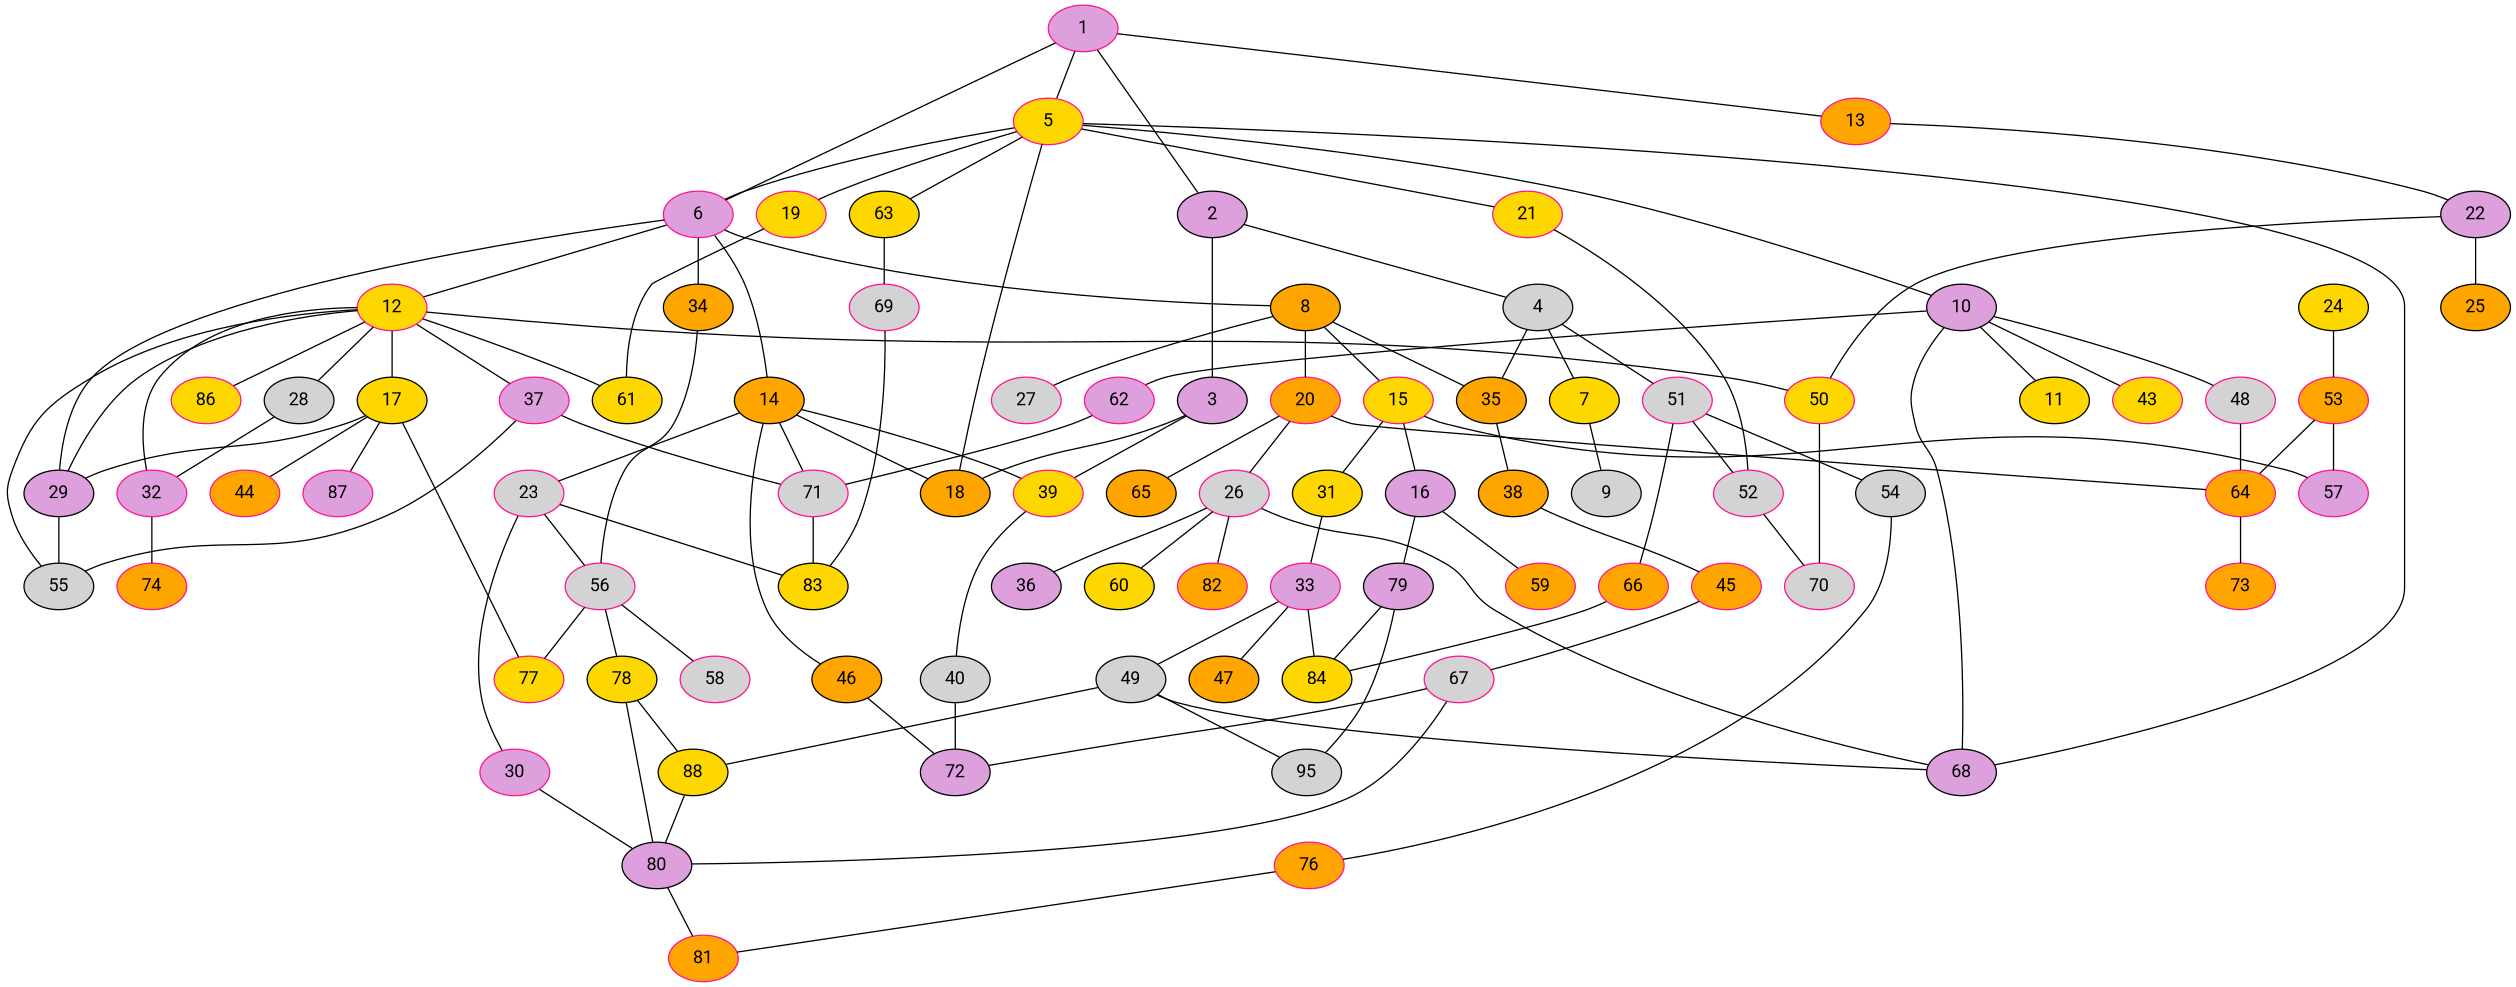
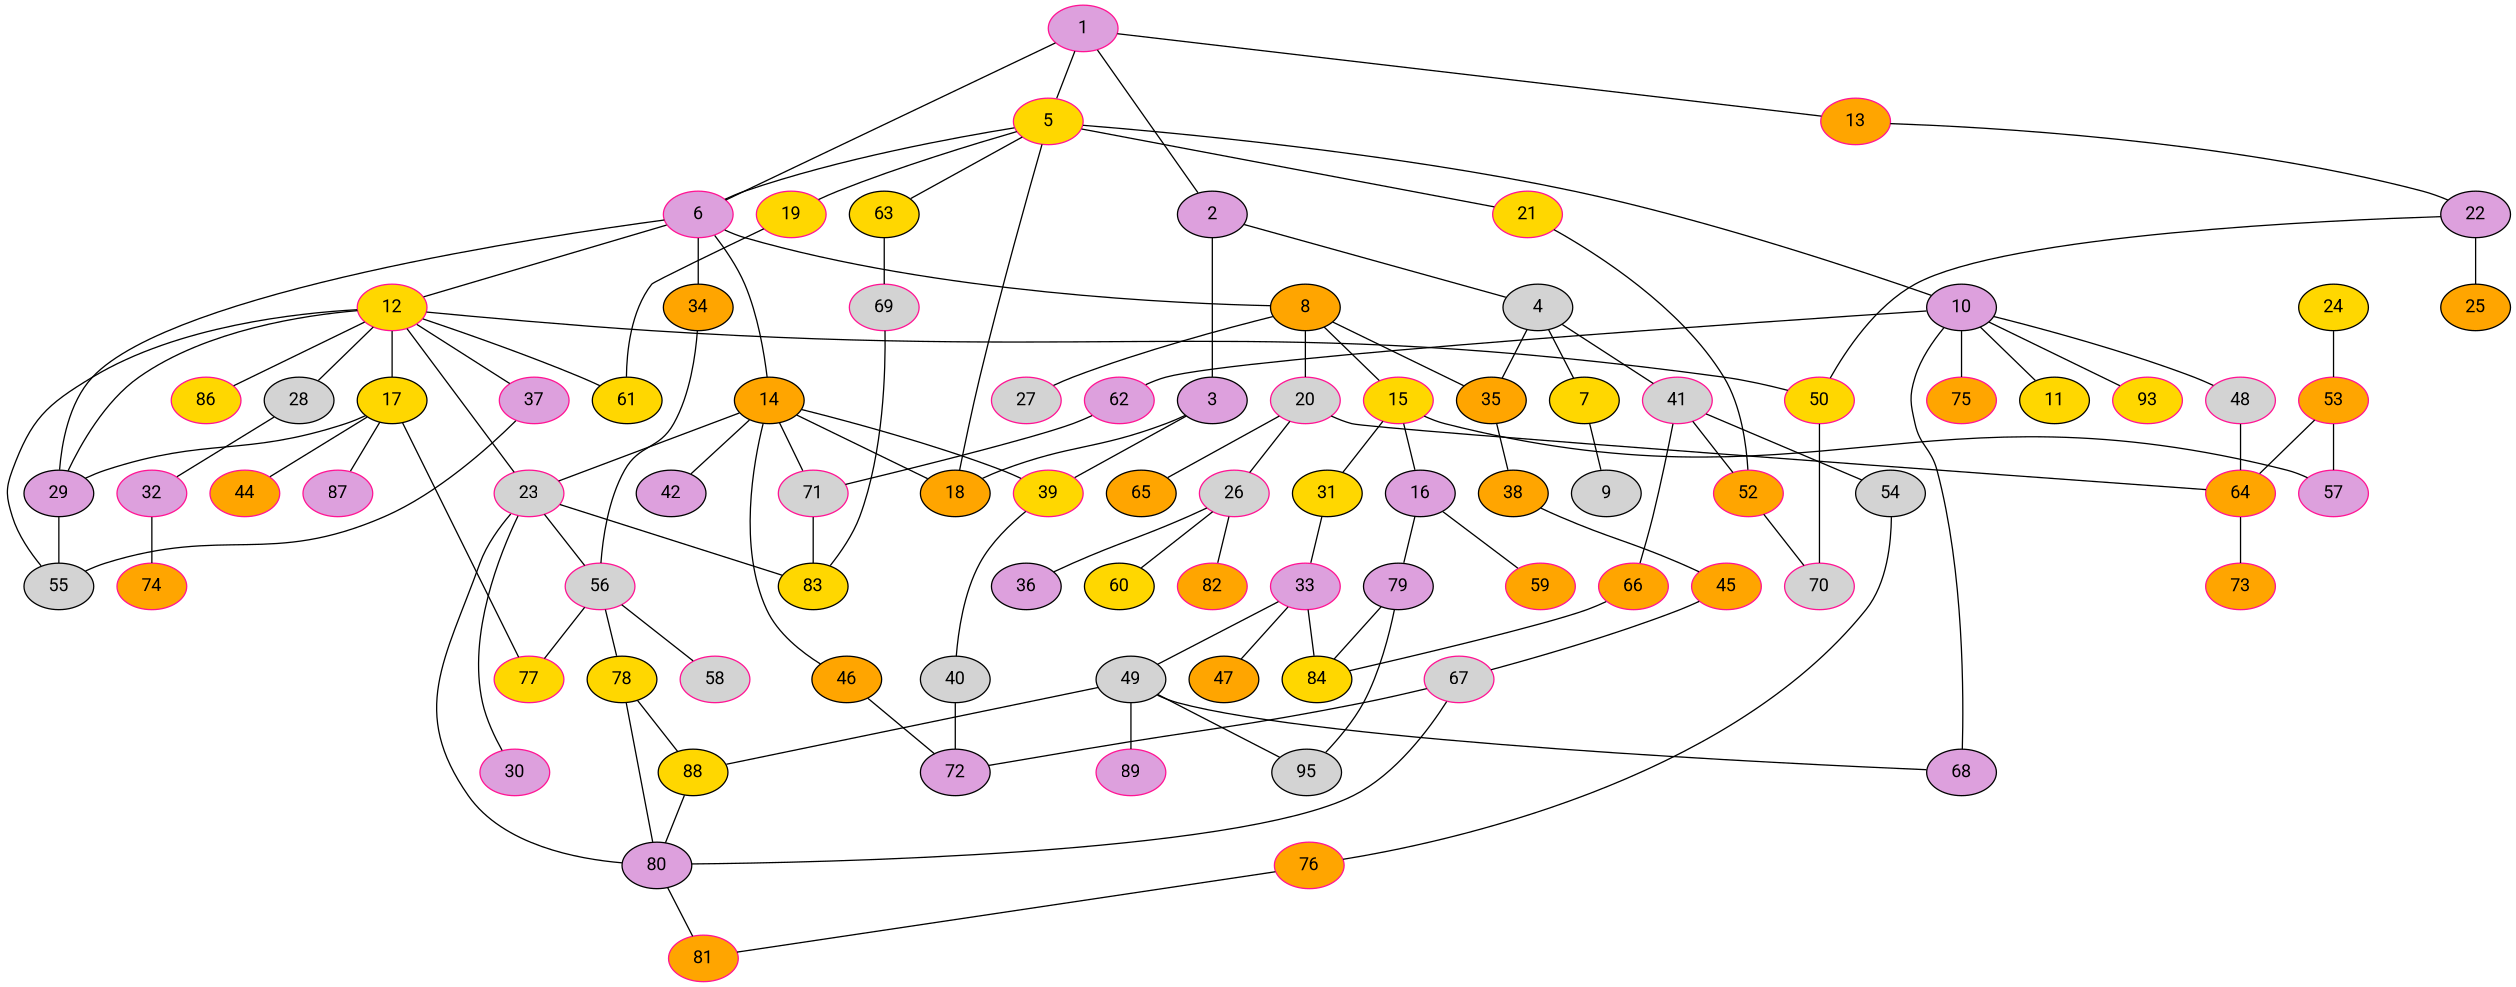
(2127, 204) -> none
(169, 368) -> (461, 400)
(1305, 400) -> (1305, 400)
(1677, 400) -> (1677, 400)
none -> (1962, 400)
(2148, 400) -> (2148, 400)
(670, 454) -> none
none -> (671, 493)
(1748, 493) -> (1748, 493)
(1584, 656) -> none
none -> (1131, 772)
(586, 819) -> (440, 736)
